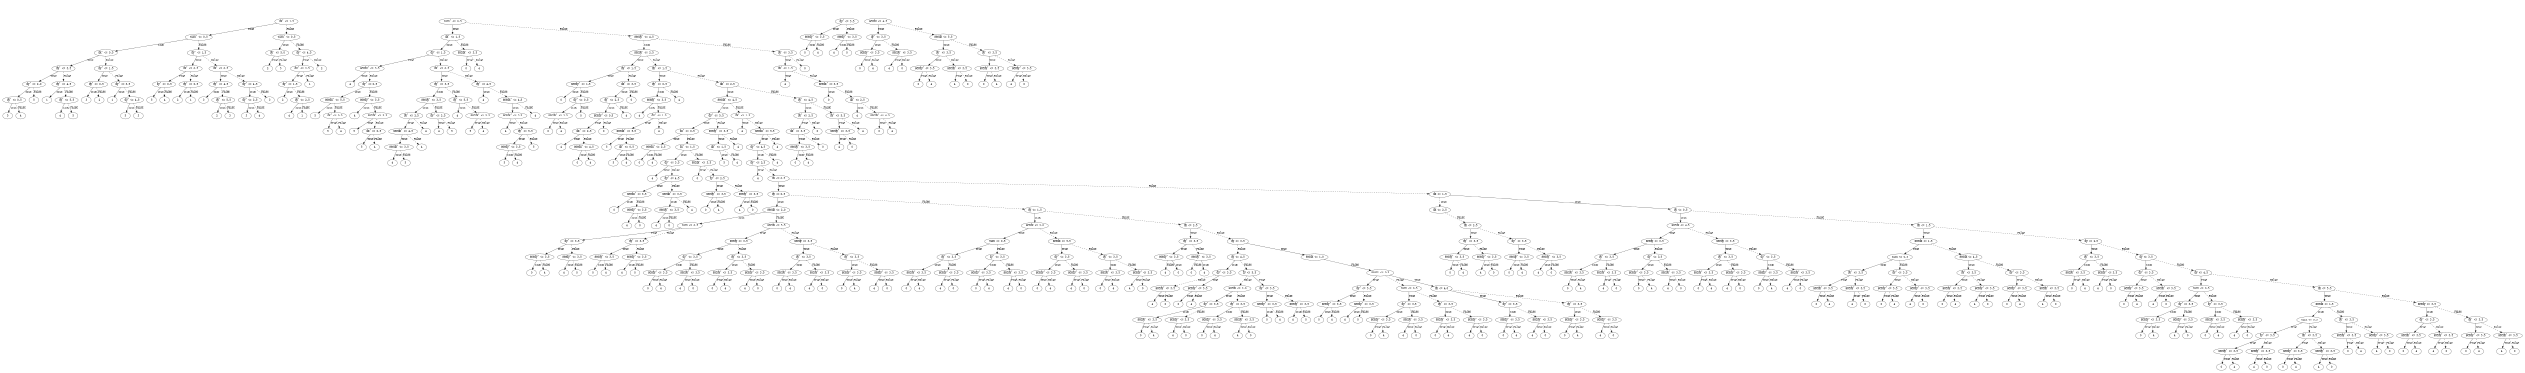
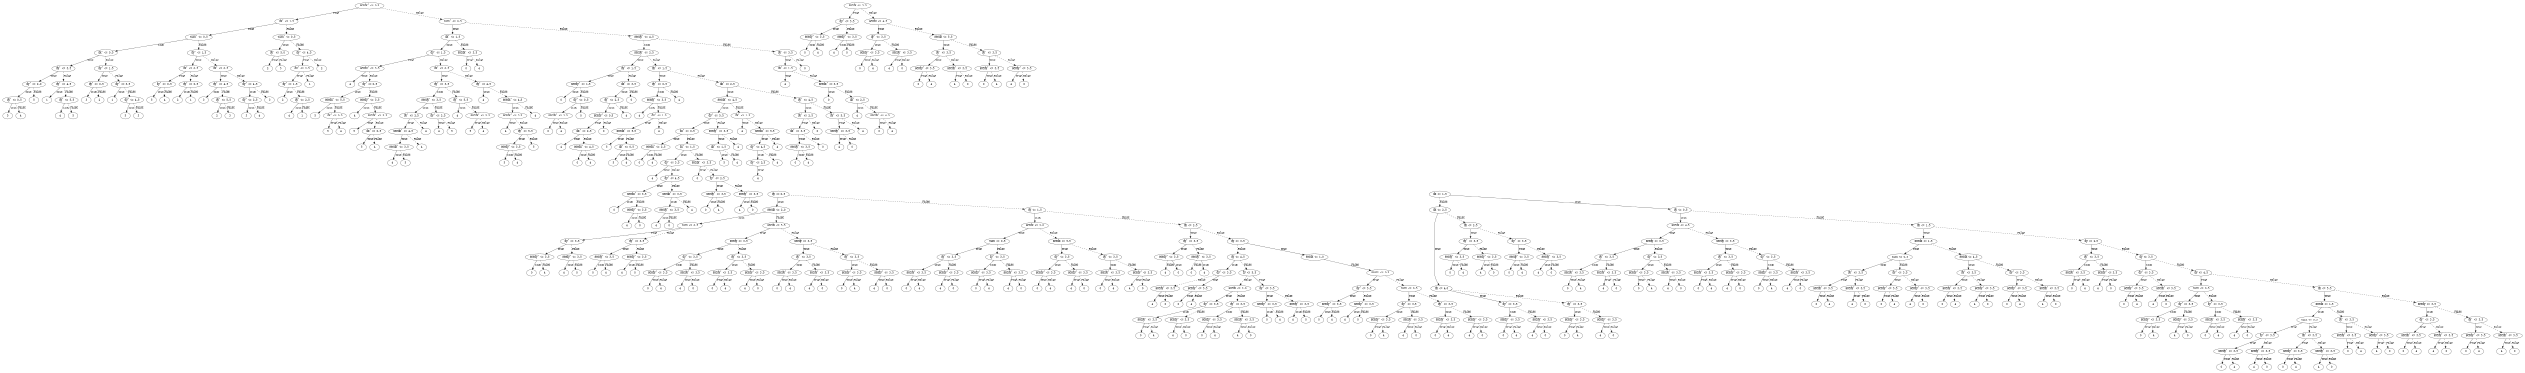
none -> (370, 6)
none -> (858, 6)
(778, 179) -> none
(1444, 202) -> (1444, 202)
(1411, 281) -> (1435, 249)
